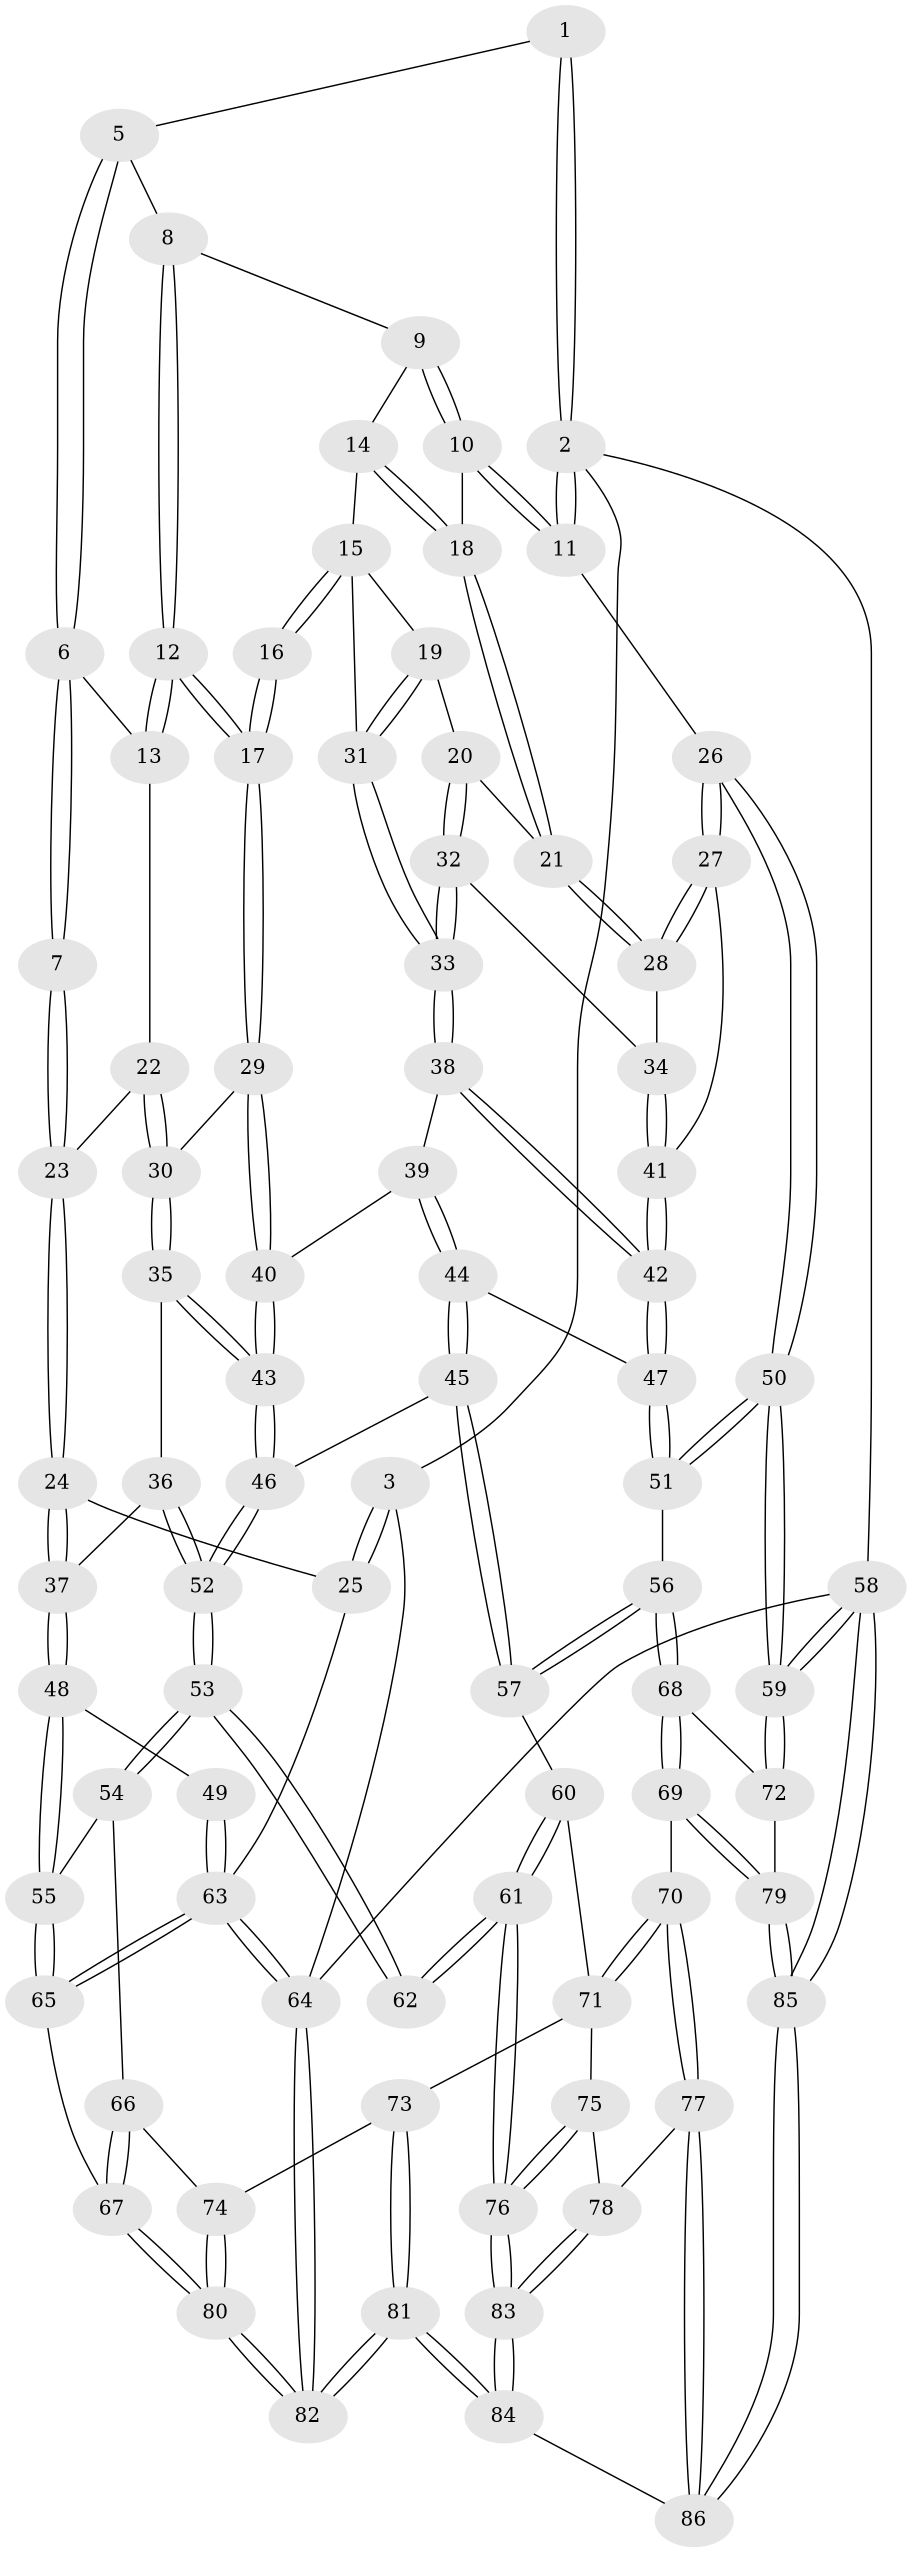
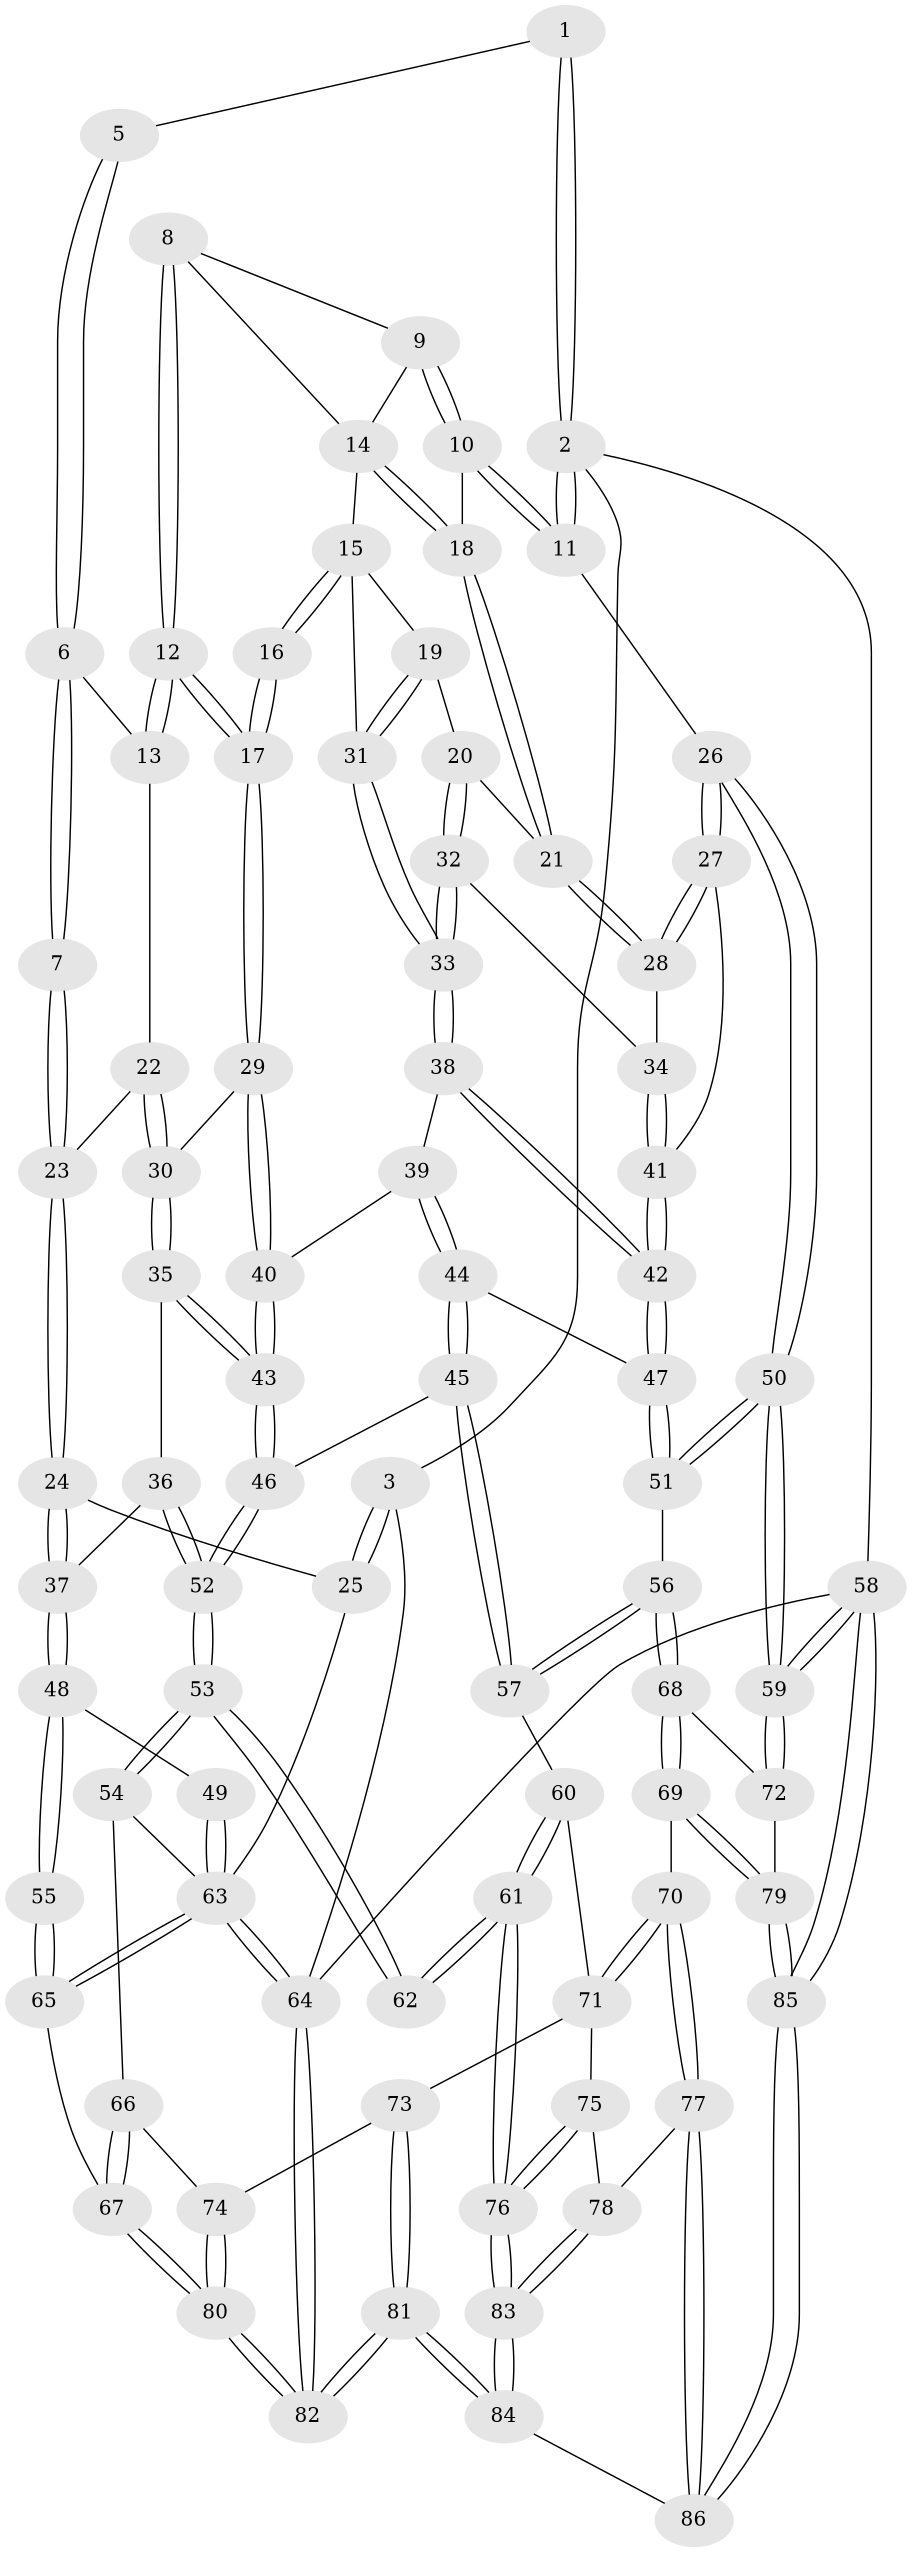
(144, 187) -> (263, 343)
(78, 1846) -> (164, 1846)
